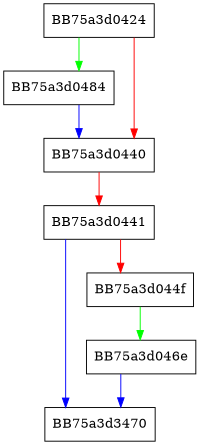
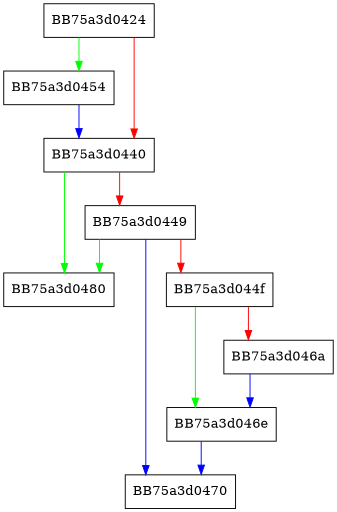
(59, 88) -> (59, 88)
(99, 222) -> (140, 222)
none -> (59, 290)
none -> (279, 357)
(100, 424) -> (180, 492)
